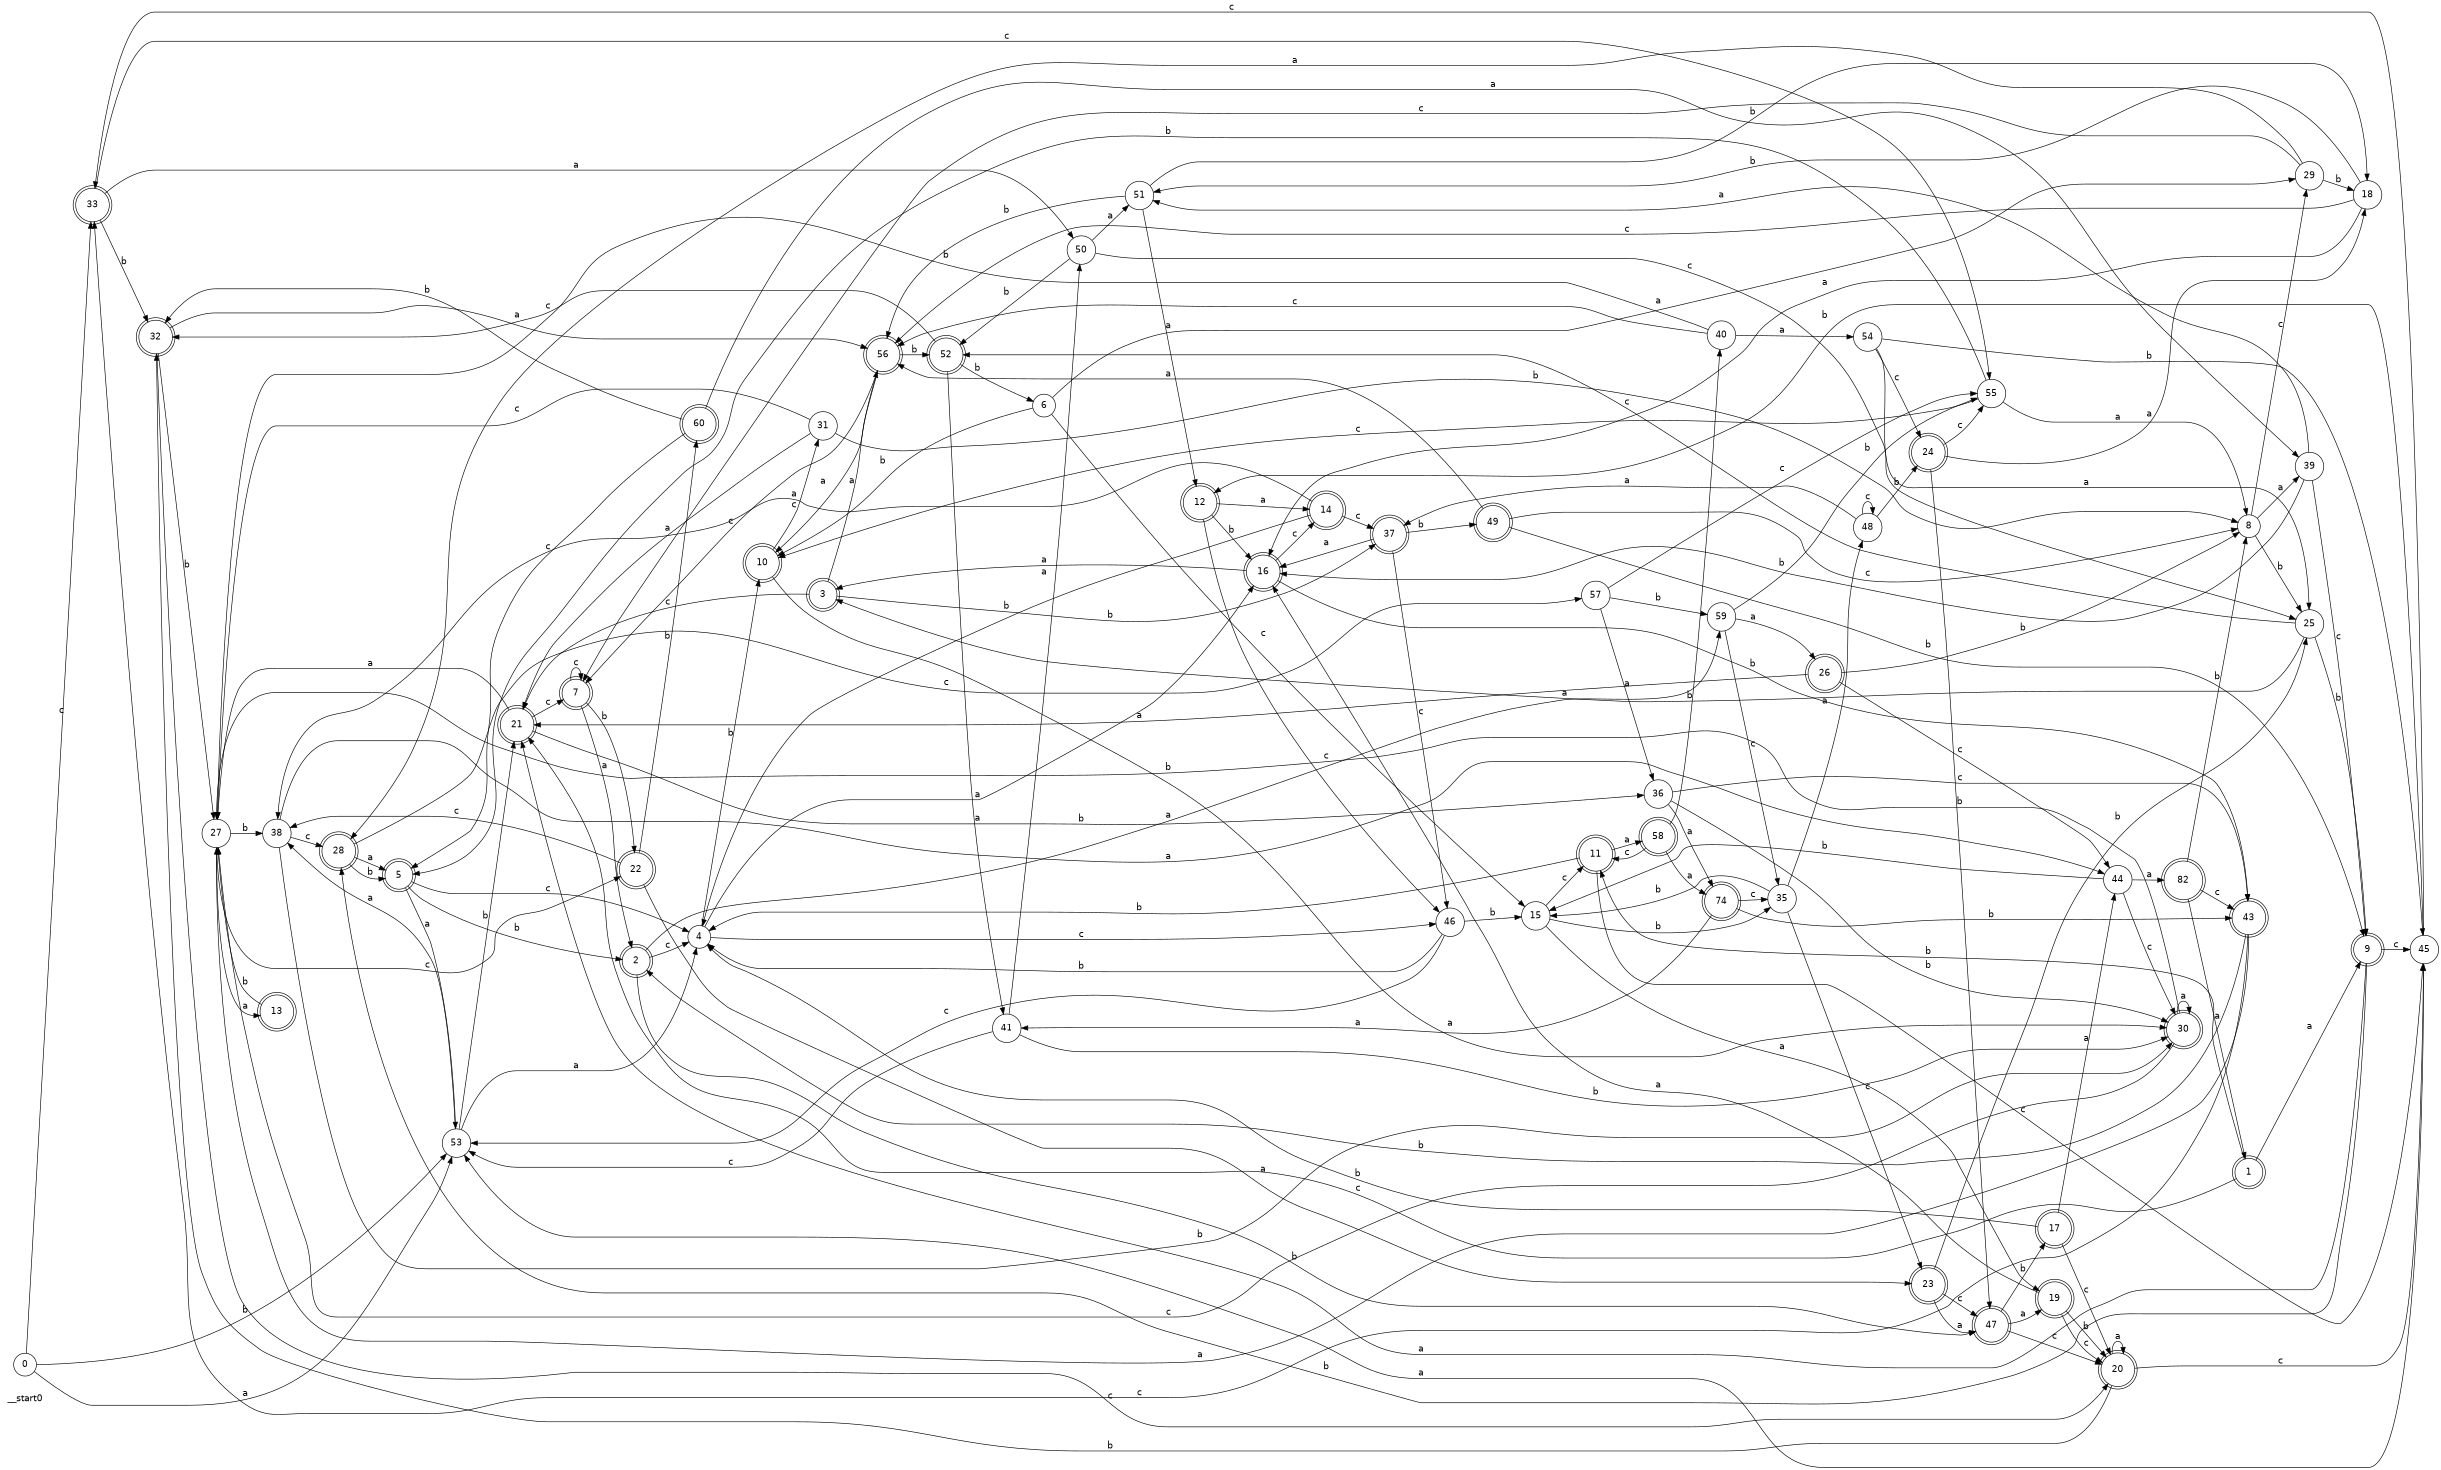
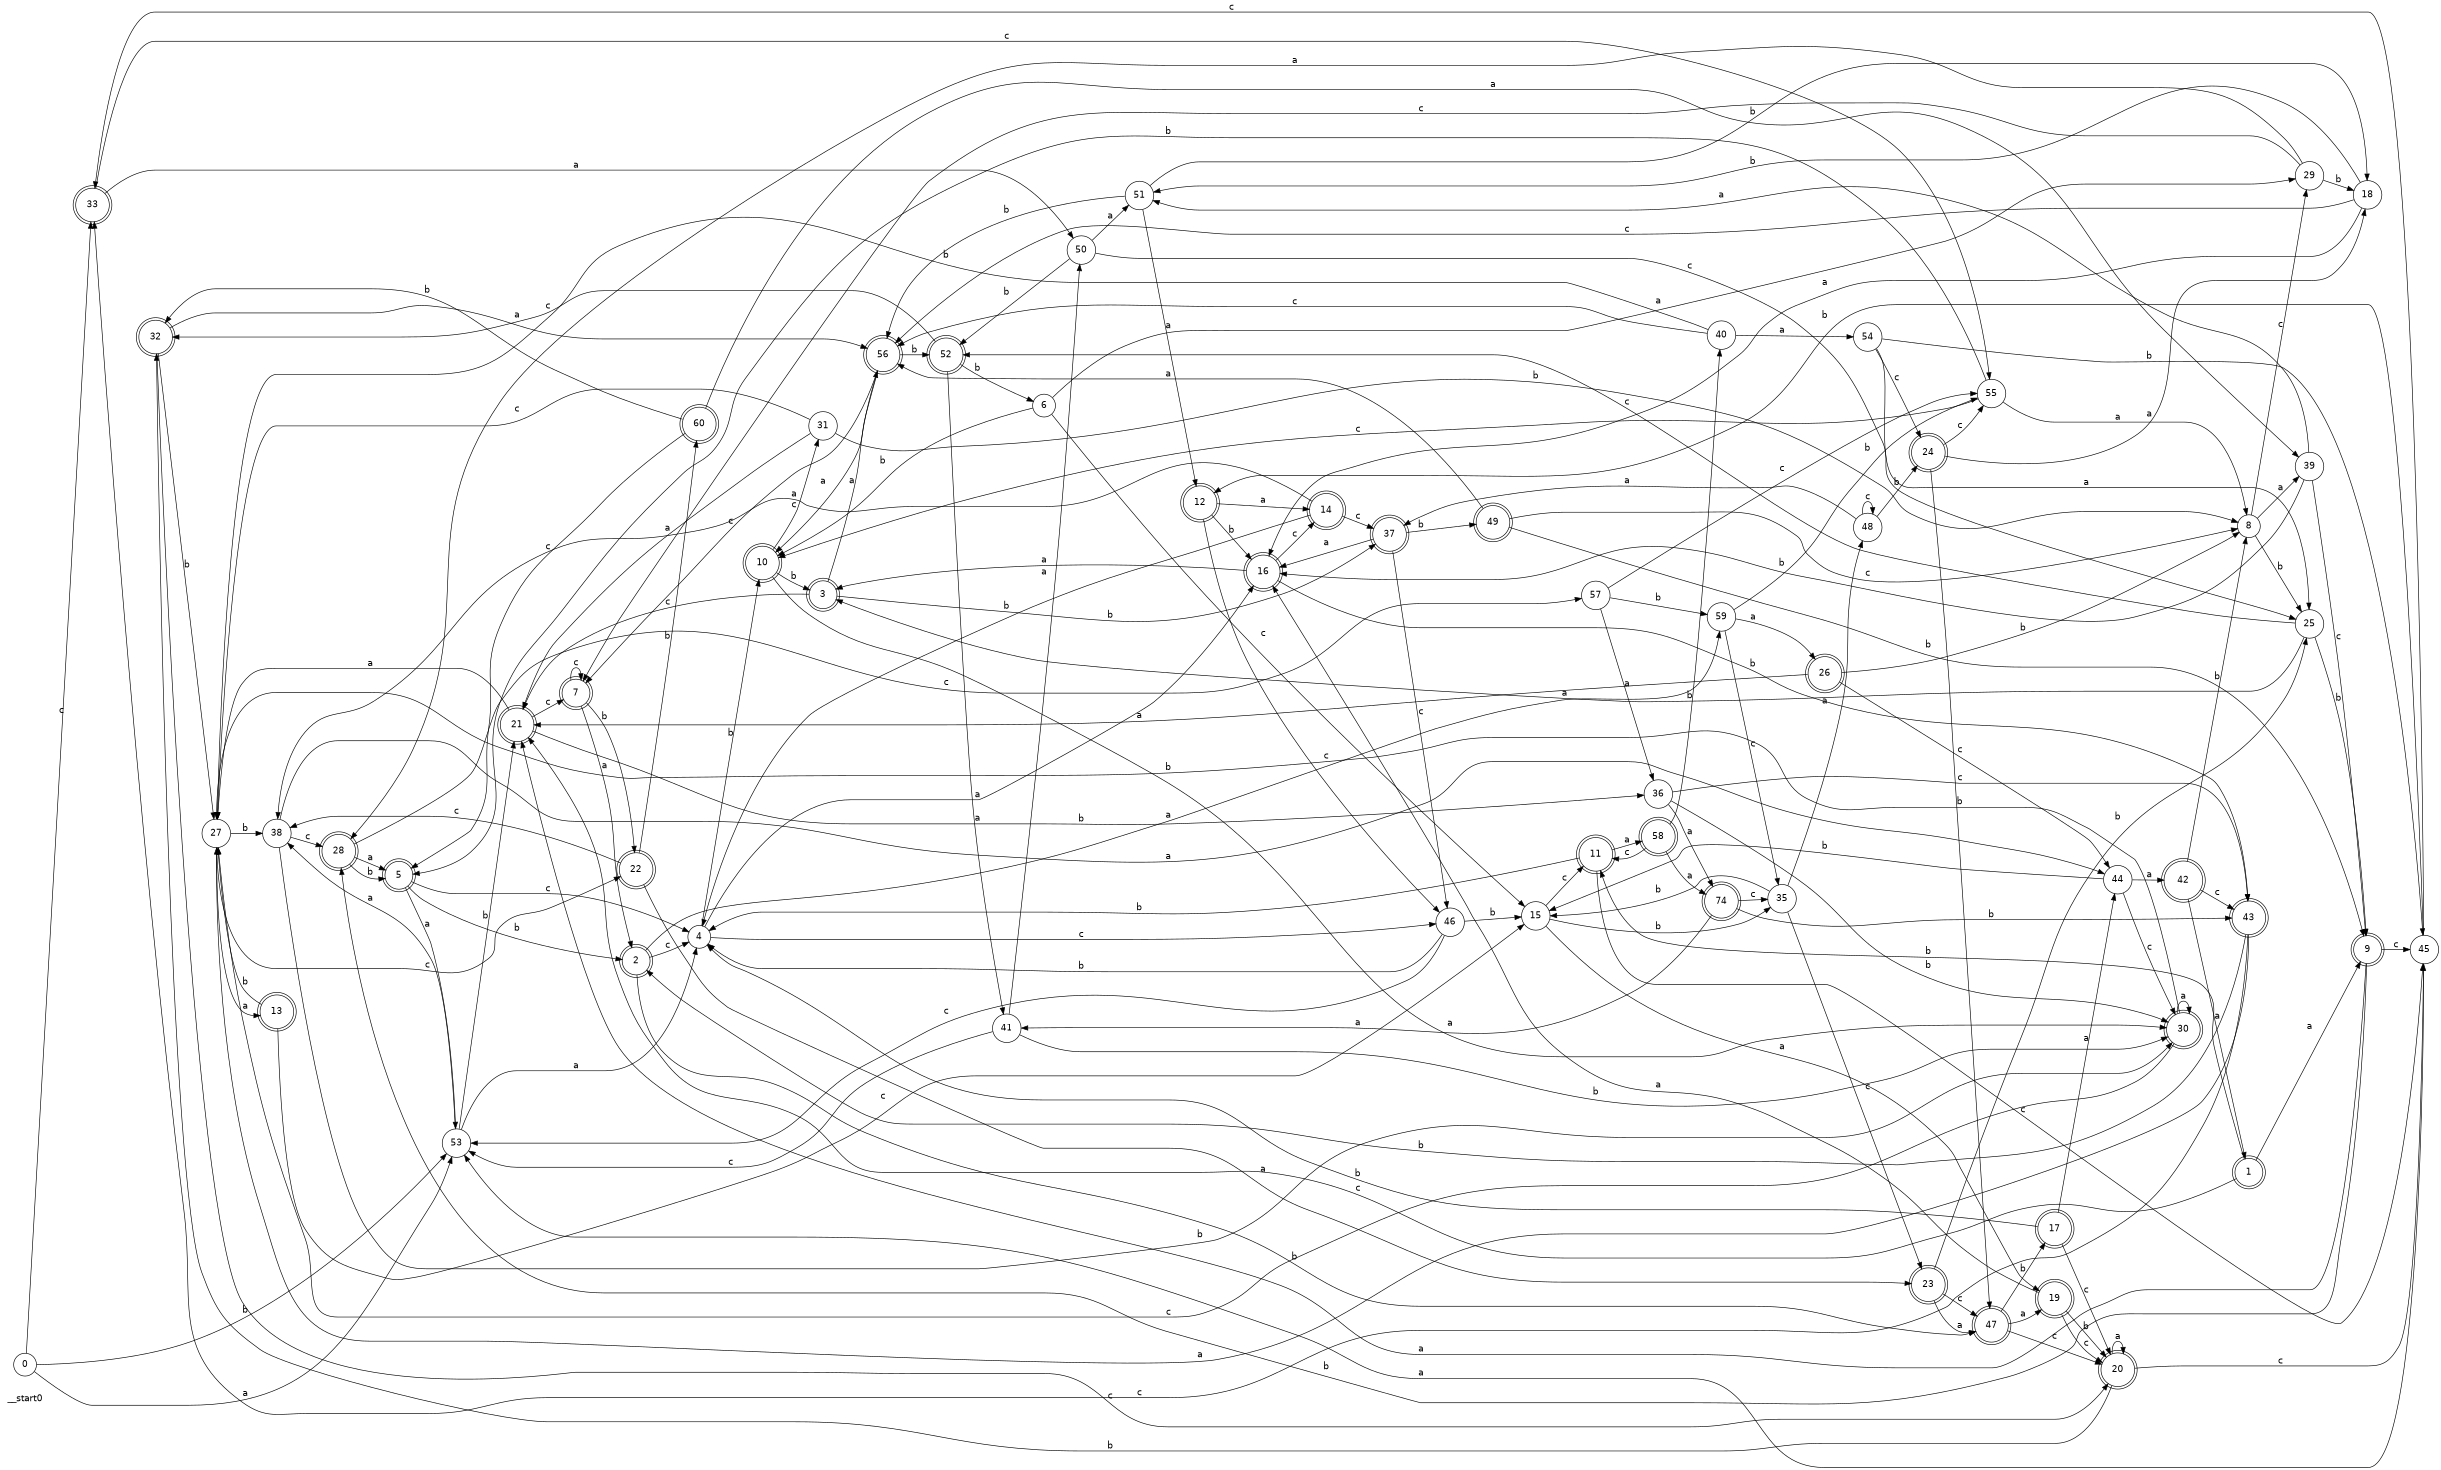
(123, 268) -> none
none -> (790, 581)
(2183, 880) -> (2183, 880)
none -> (824, 1149)
